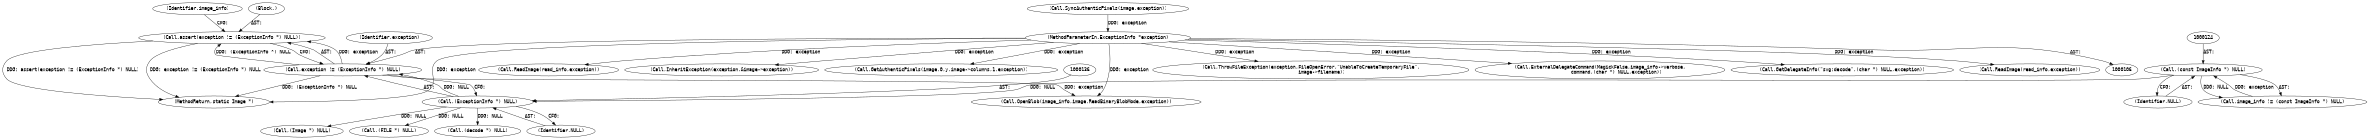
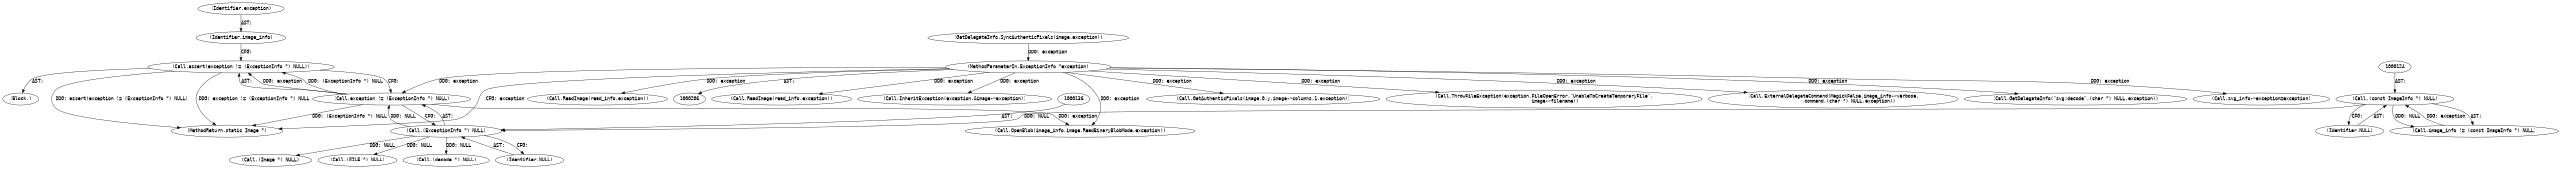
(1108, 9) -> (1028, 38)
(251, 22) -> (84, 71)
(422, 52) -> (459, 82)
(381, 56) -> (241, 22)
(456, 70) -> (505, 99)
(2122, 70) -> (689, 99)
none -> (2261, 99)
